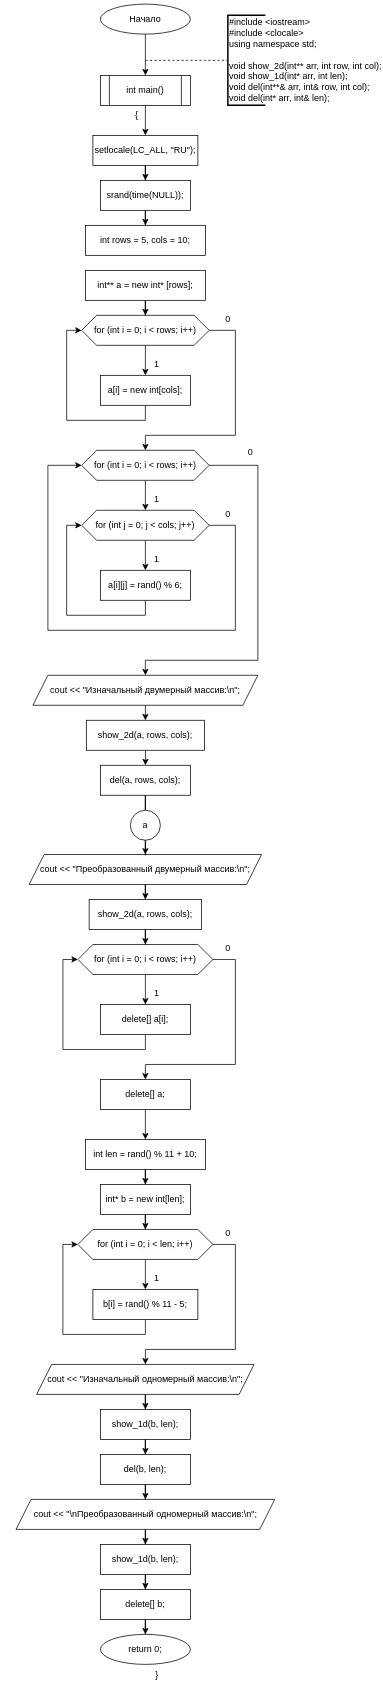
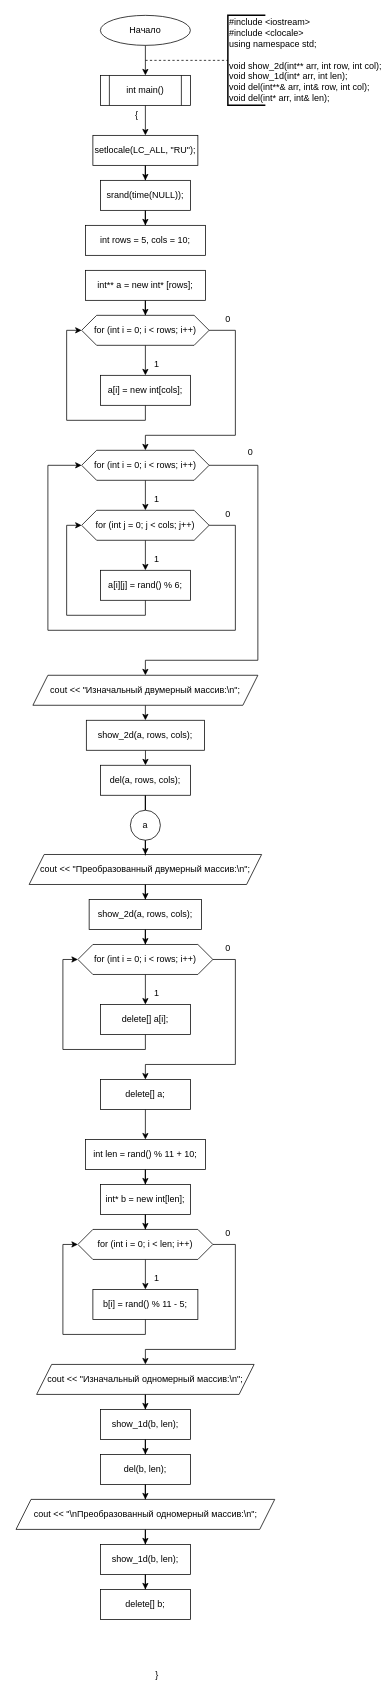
(145, 19) -> (145, 30)
(145, 1630) -> none
(145, 1650) -> none
